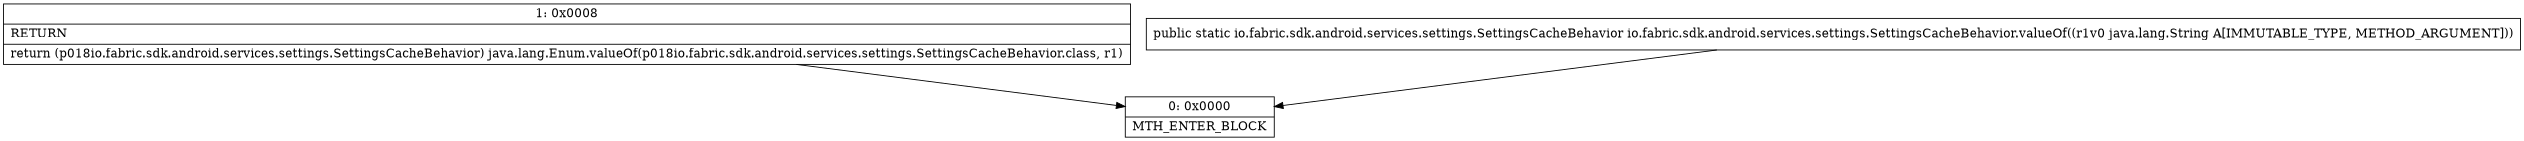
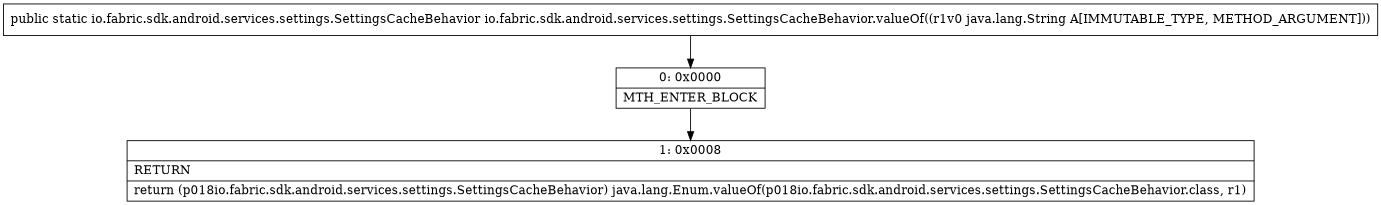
(956, 85) -> (691, 120)
